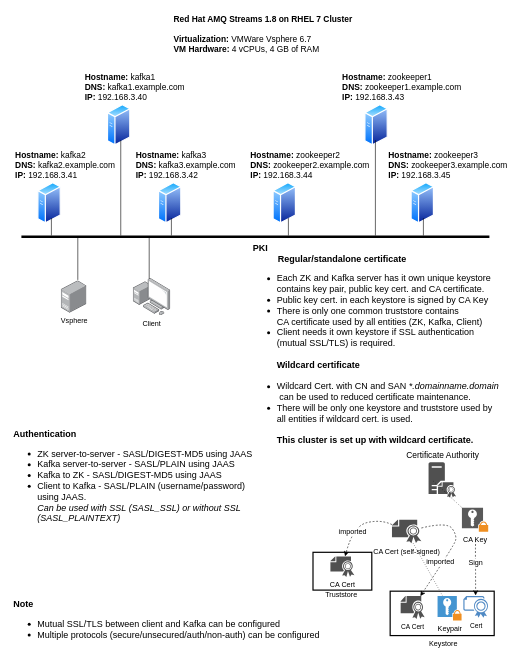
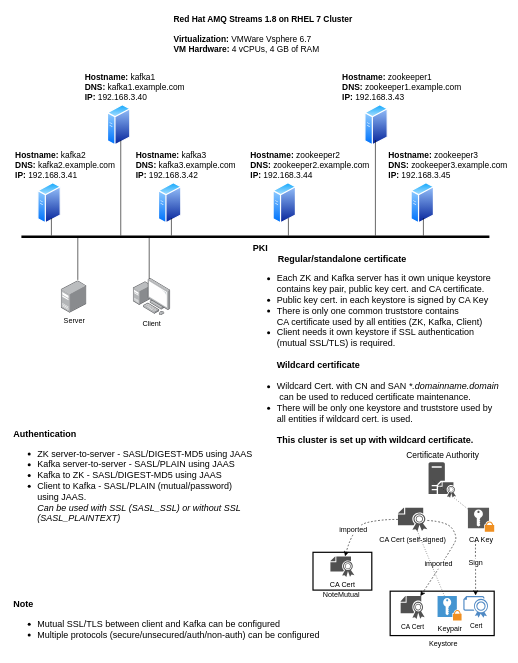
(74, 321) -> (74, 321)
(127, 480) -> (127, 480)
(475, 520) -> (481, 520)
(407, 532) -> (413, 520)
(341, 595) -> (341, 595)
